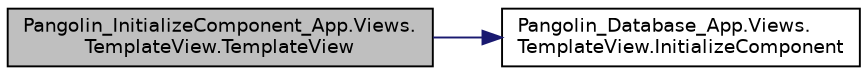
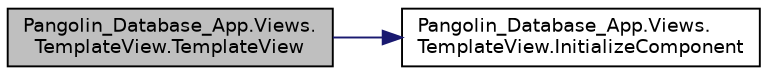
(220, 38) -> (170, 38)
